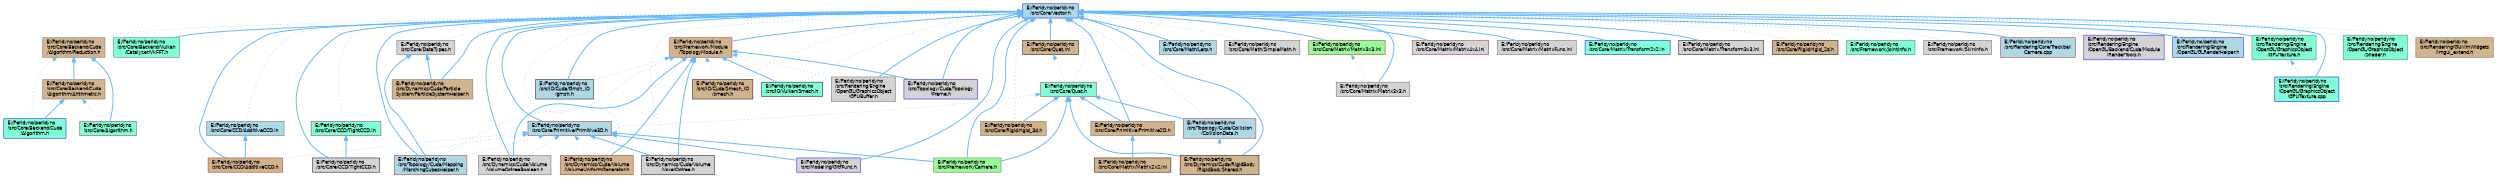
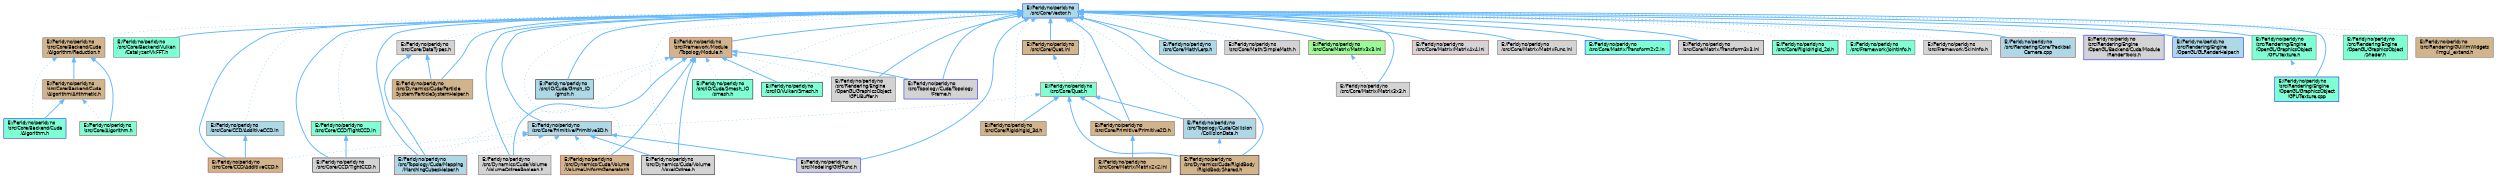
(1805, 48) -> (1805, 48)
(723, 89) -> (723, 89)
(967, 165) -> none
